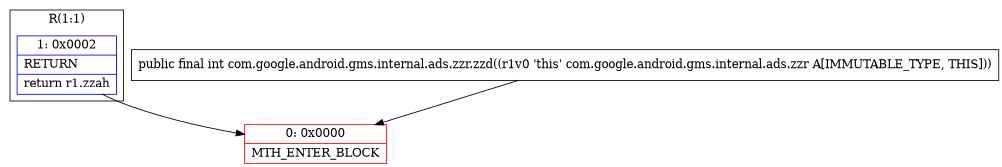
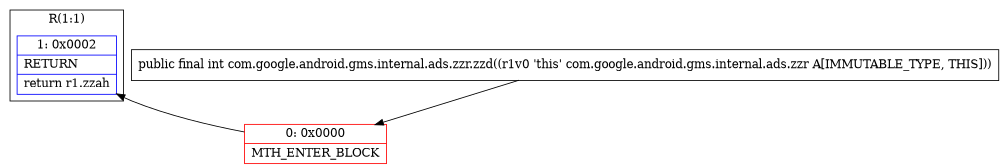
(168, 118) -> (183, 118)
